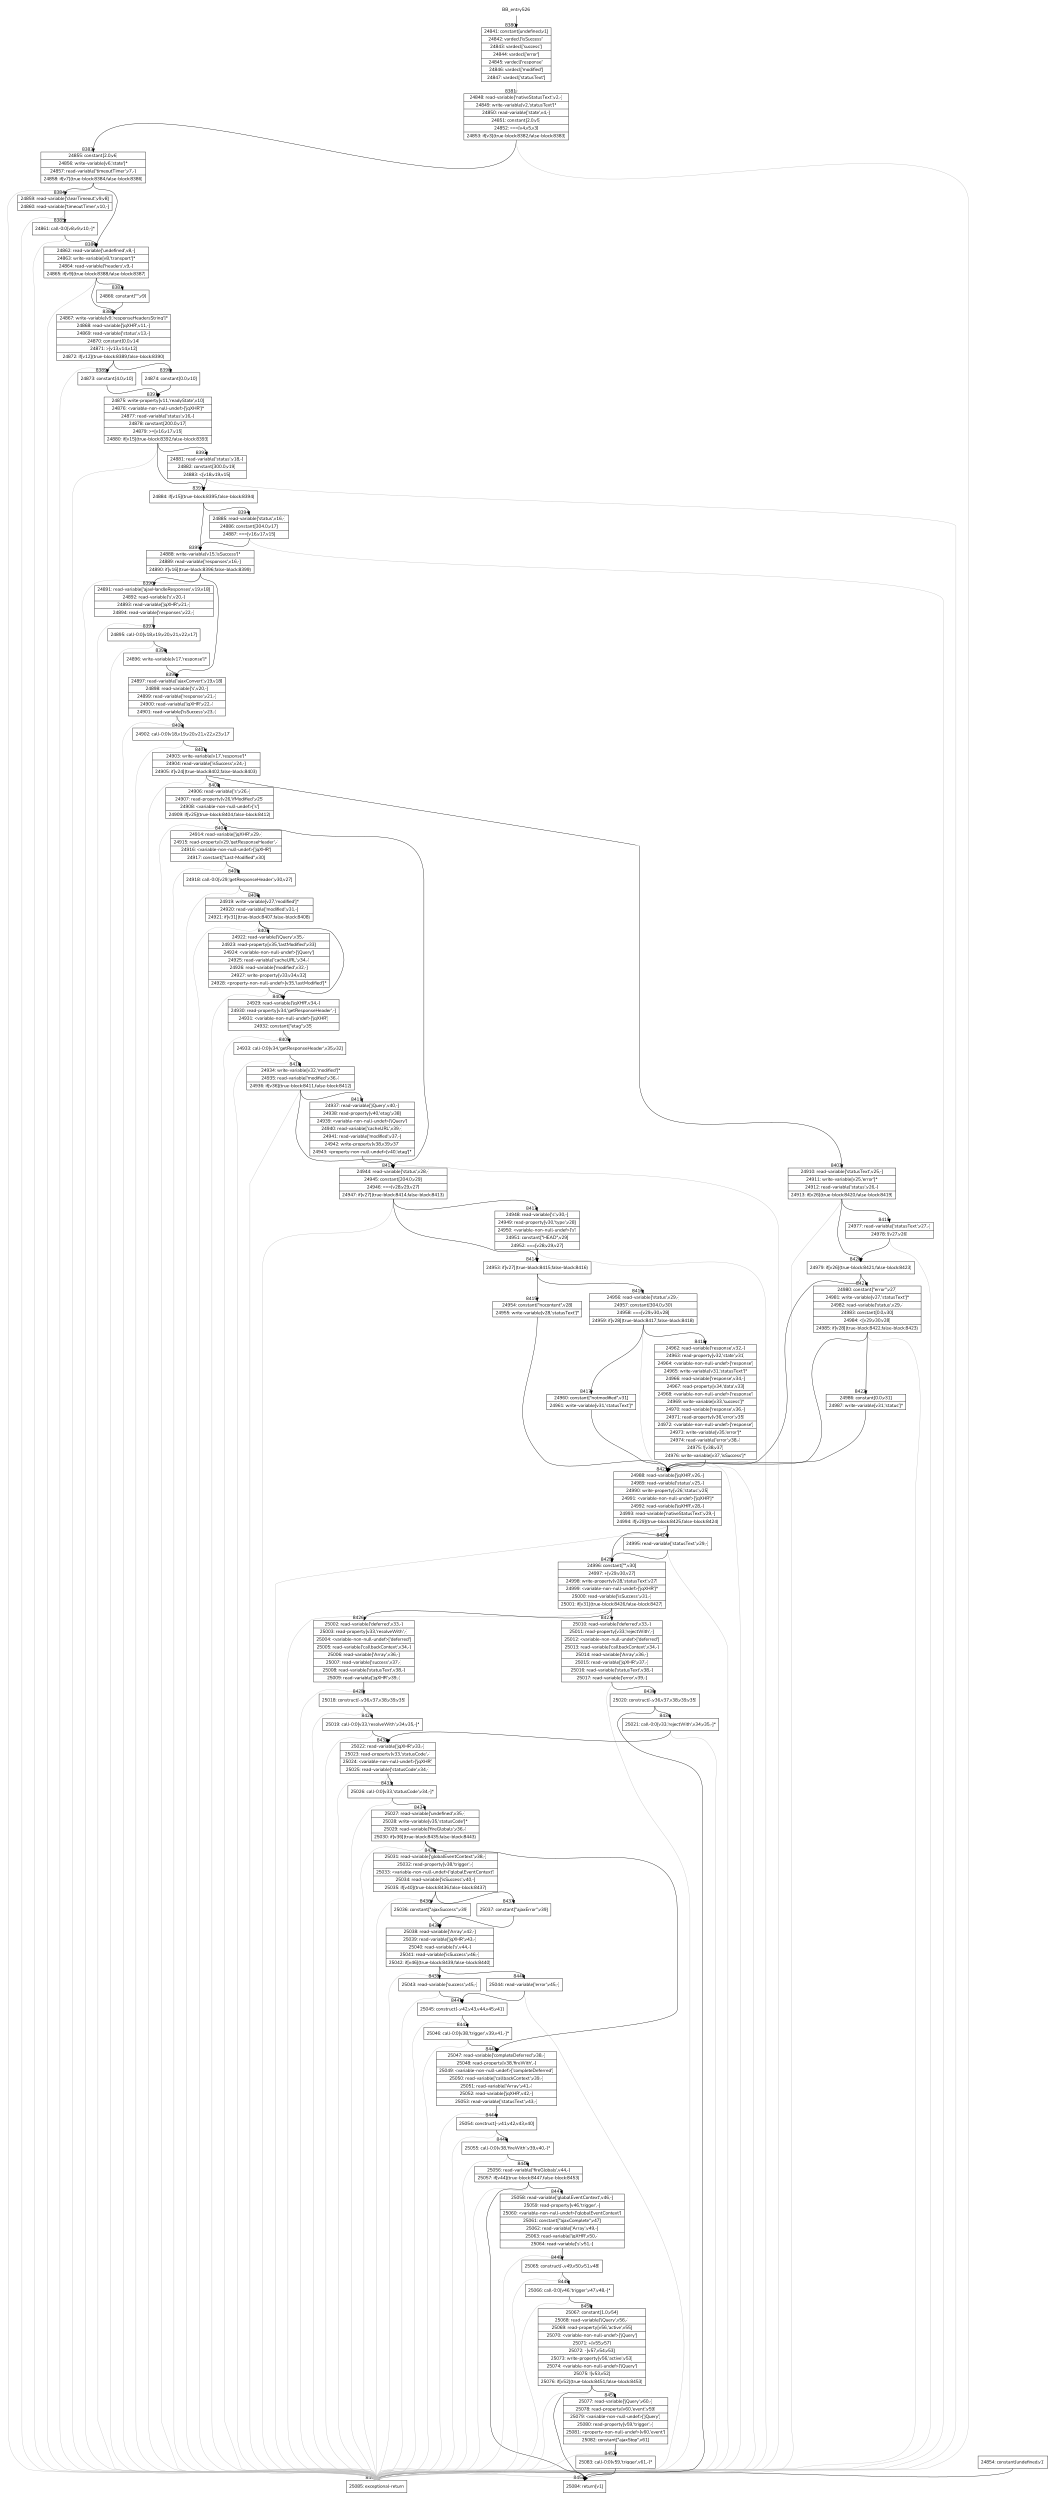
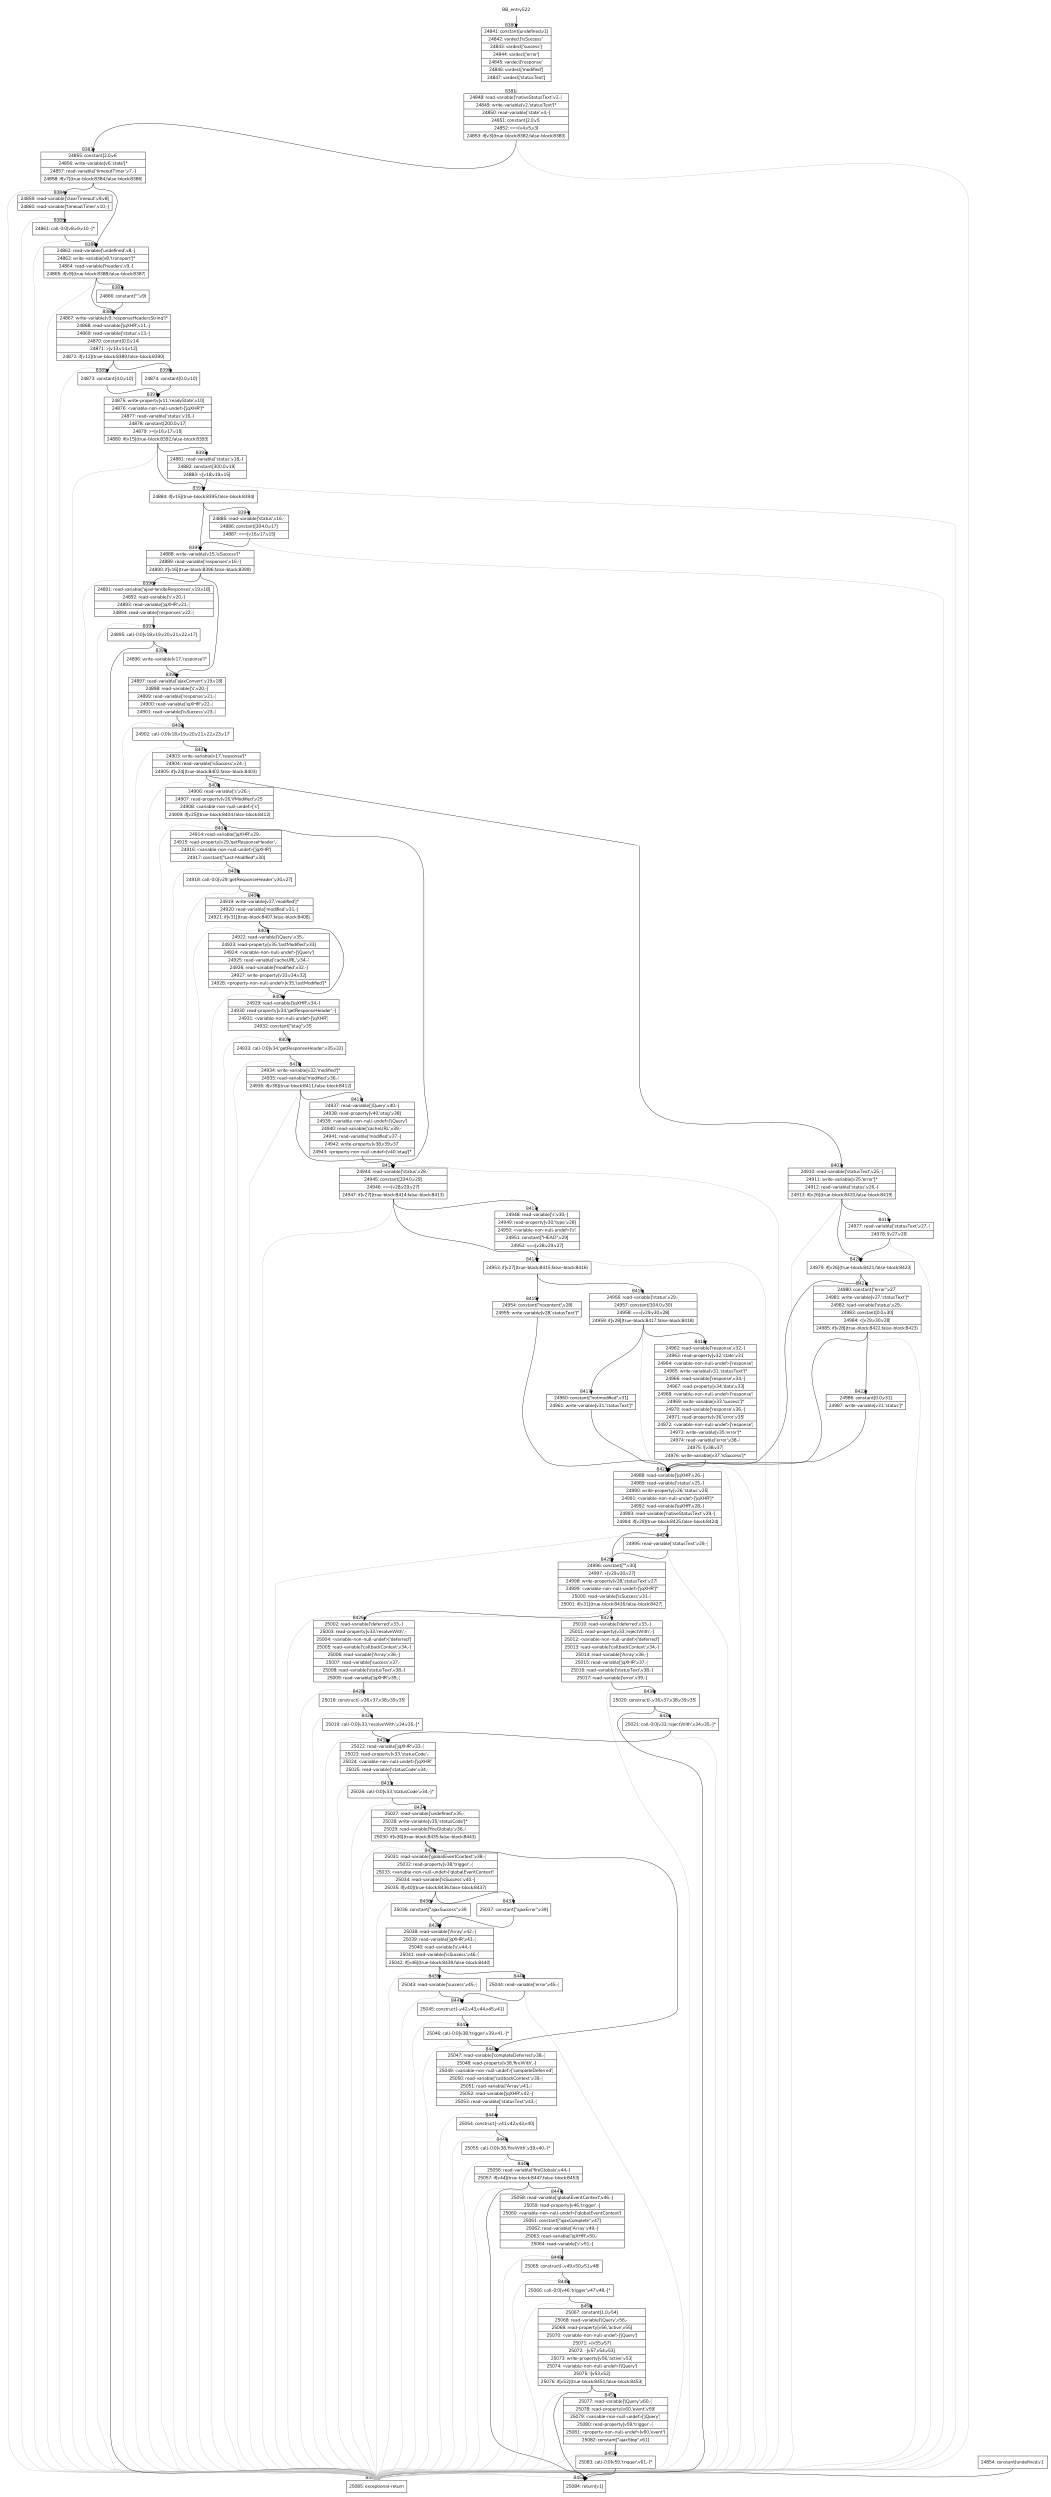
(516, 10) -> (516, 10)
(111, 1667) -> (111, 1667)
